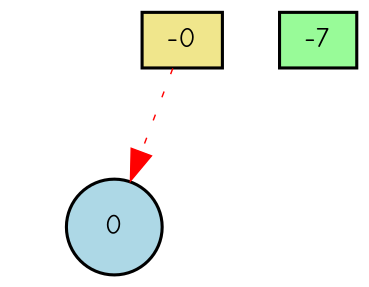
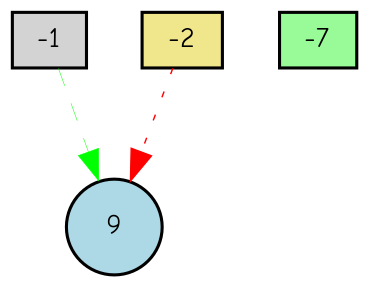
none -> (49, 40)
(182, 40) -> (182, 40)
(114, 227) -> (114, 227)
